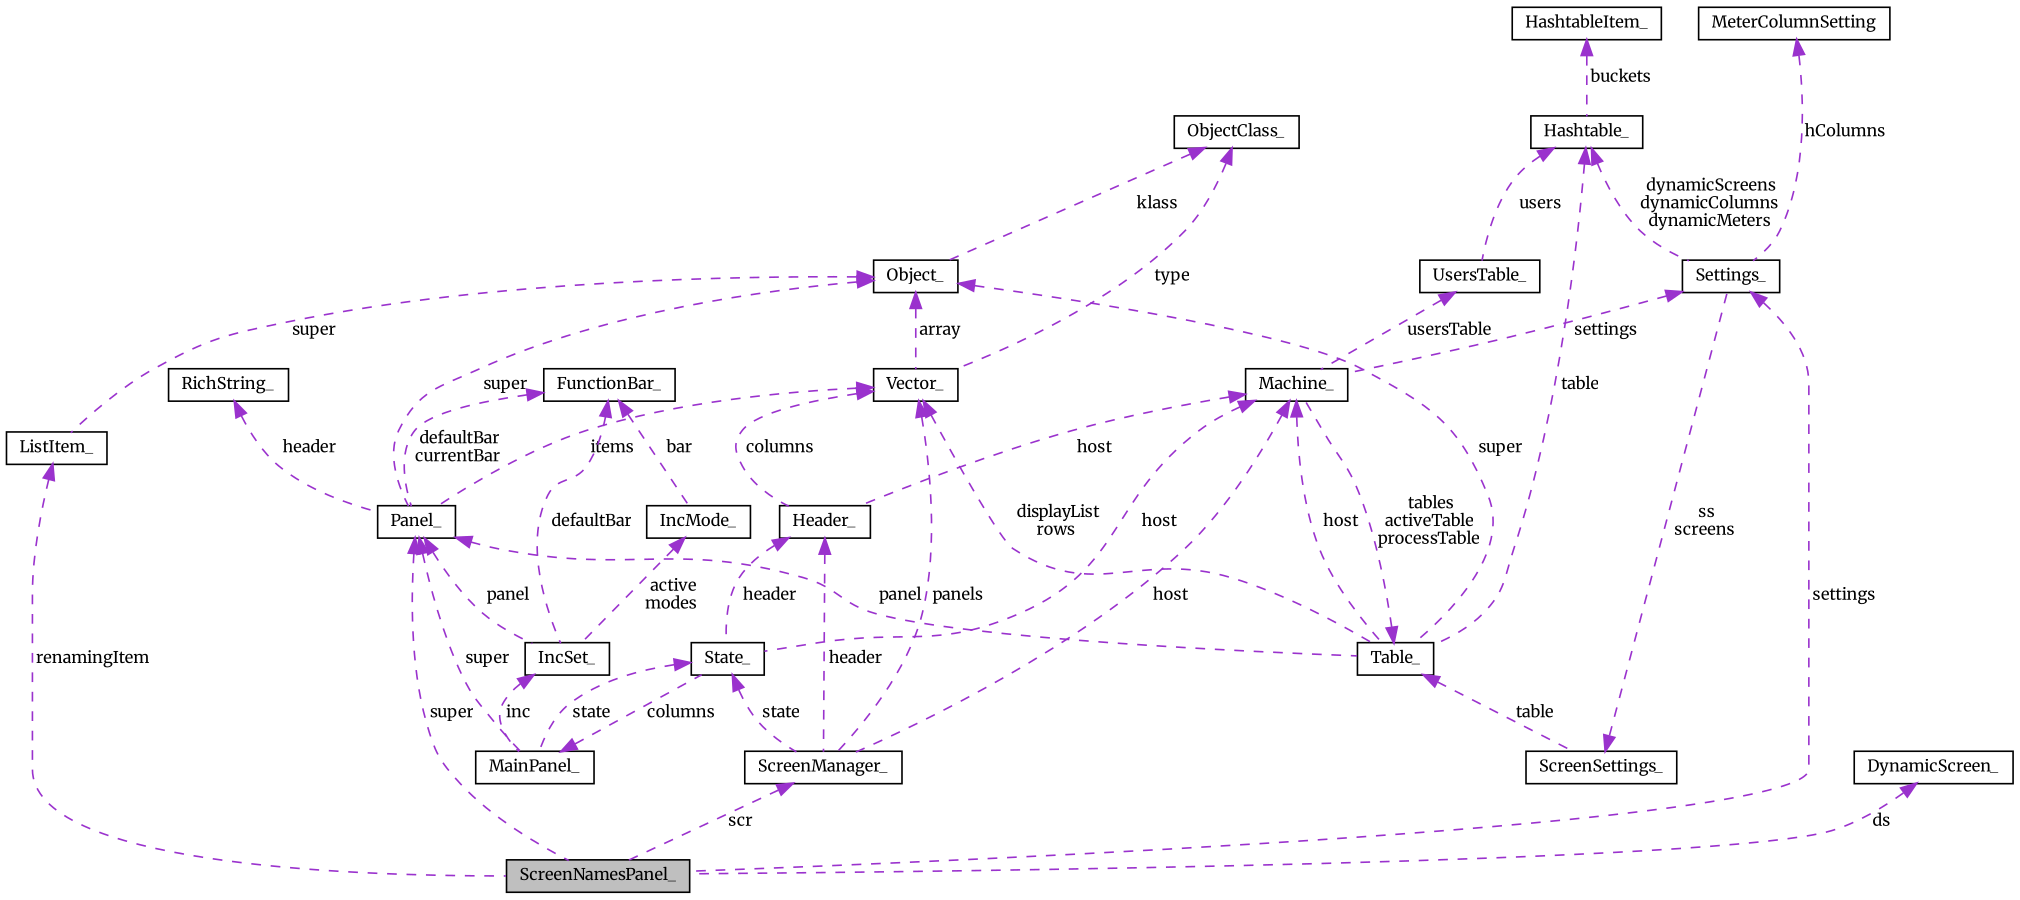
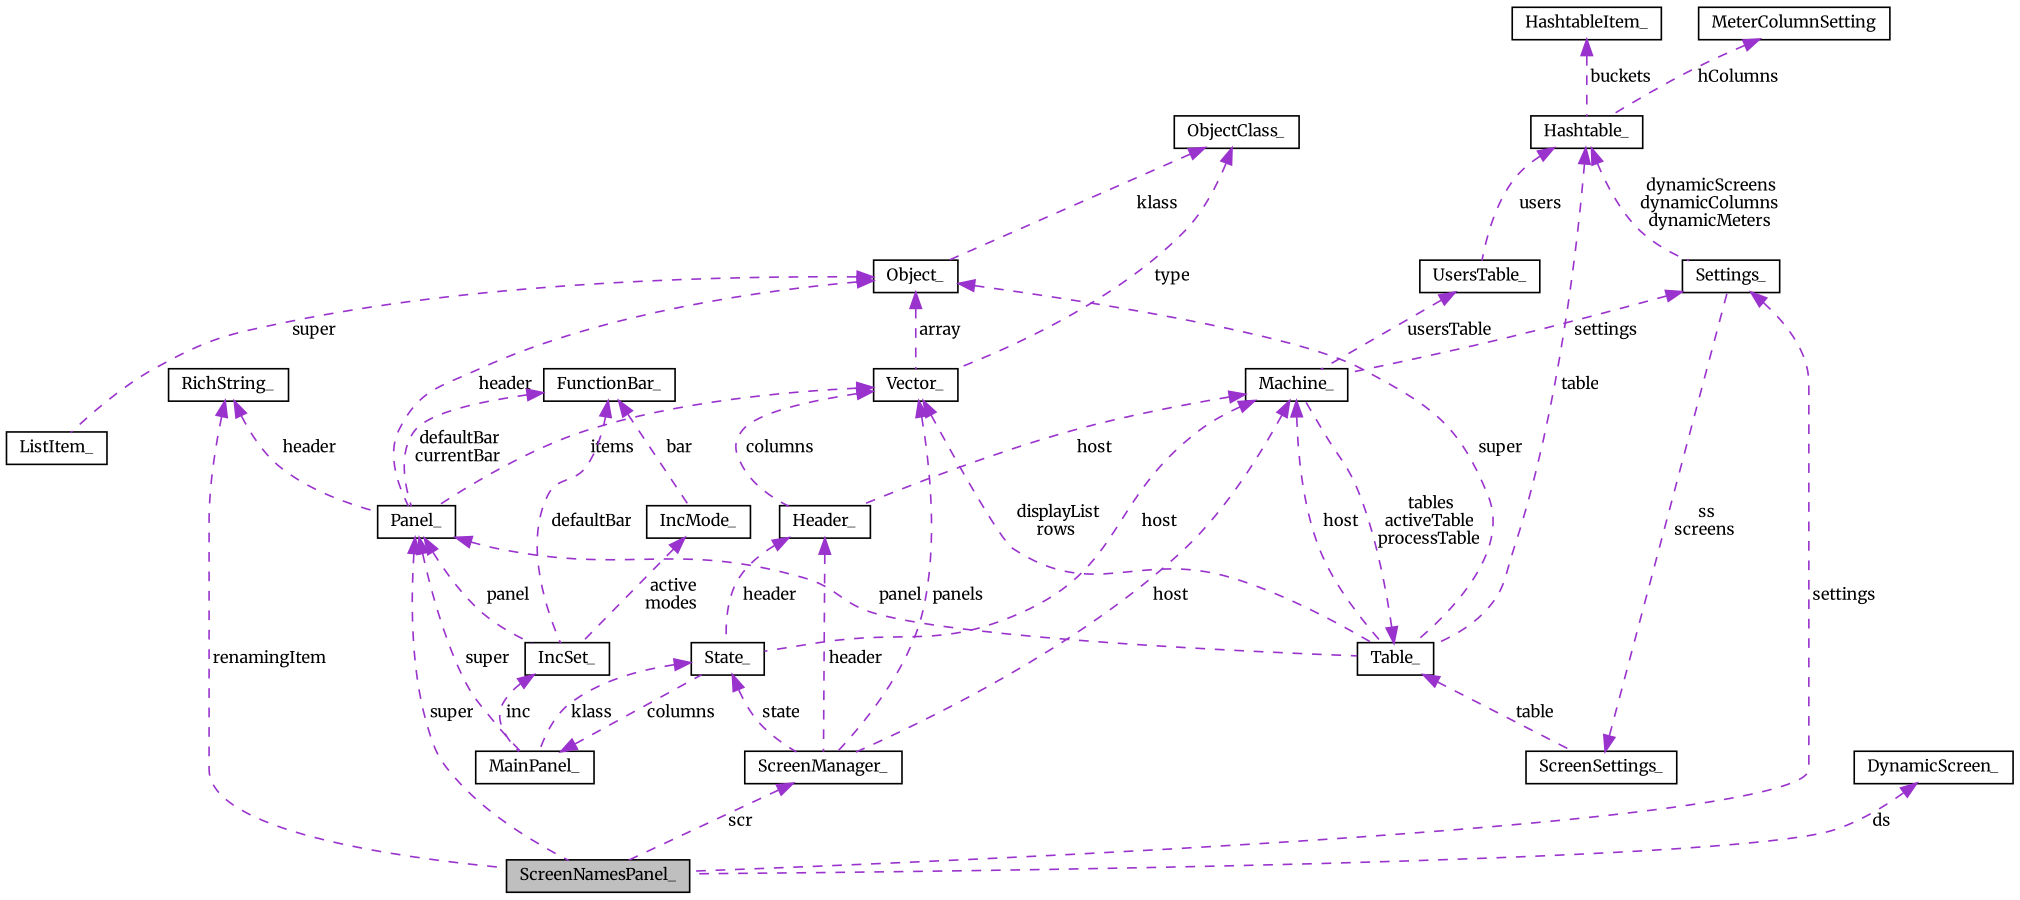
(1799, 165) -> (1676, 78)
(504, 385) -> (504, 385)
(590, 713) -> (590, 713)
(110, 835) -> (209, 756)
